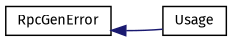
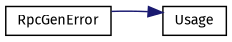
(144, 30) -> (130, 11)
